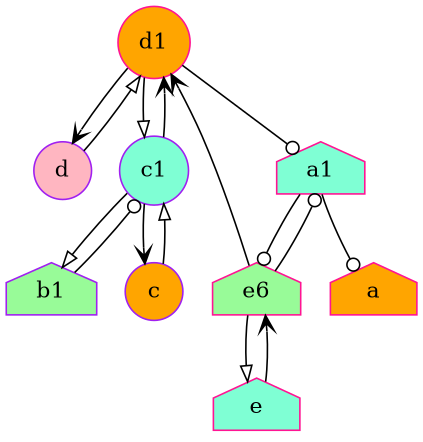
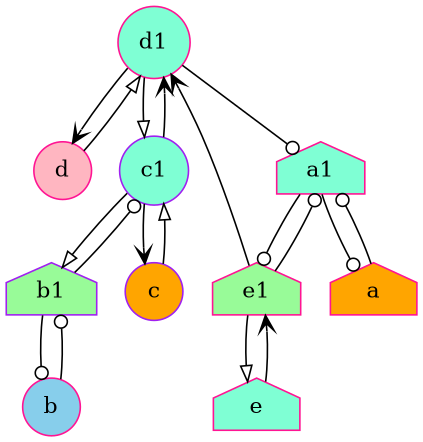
(154, 42) -> (154, 42)
(63, 171) -> (63, 171)
none -> (359, 234)
(257, 292) -> (257, 292)
none -> (51, 407)
